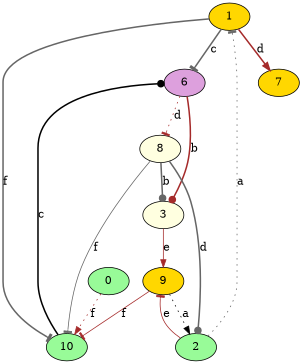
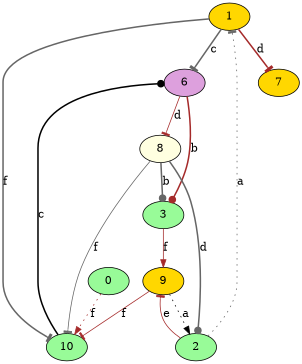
(252, 47) -> (253, 48)
(173, 114) -> (173, 114)
(163, 215) -> (163, 215)
(167, 248) -> (166, 248)
